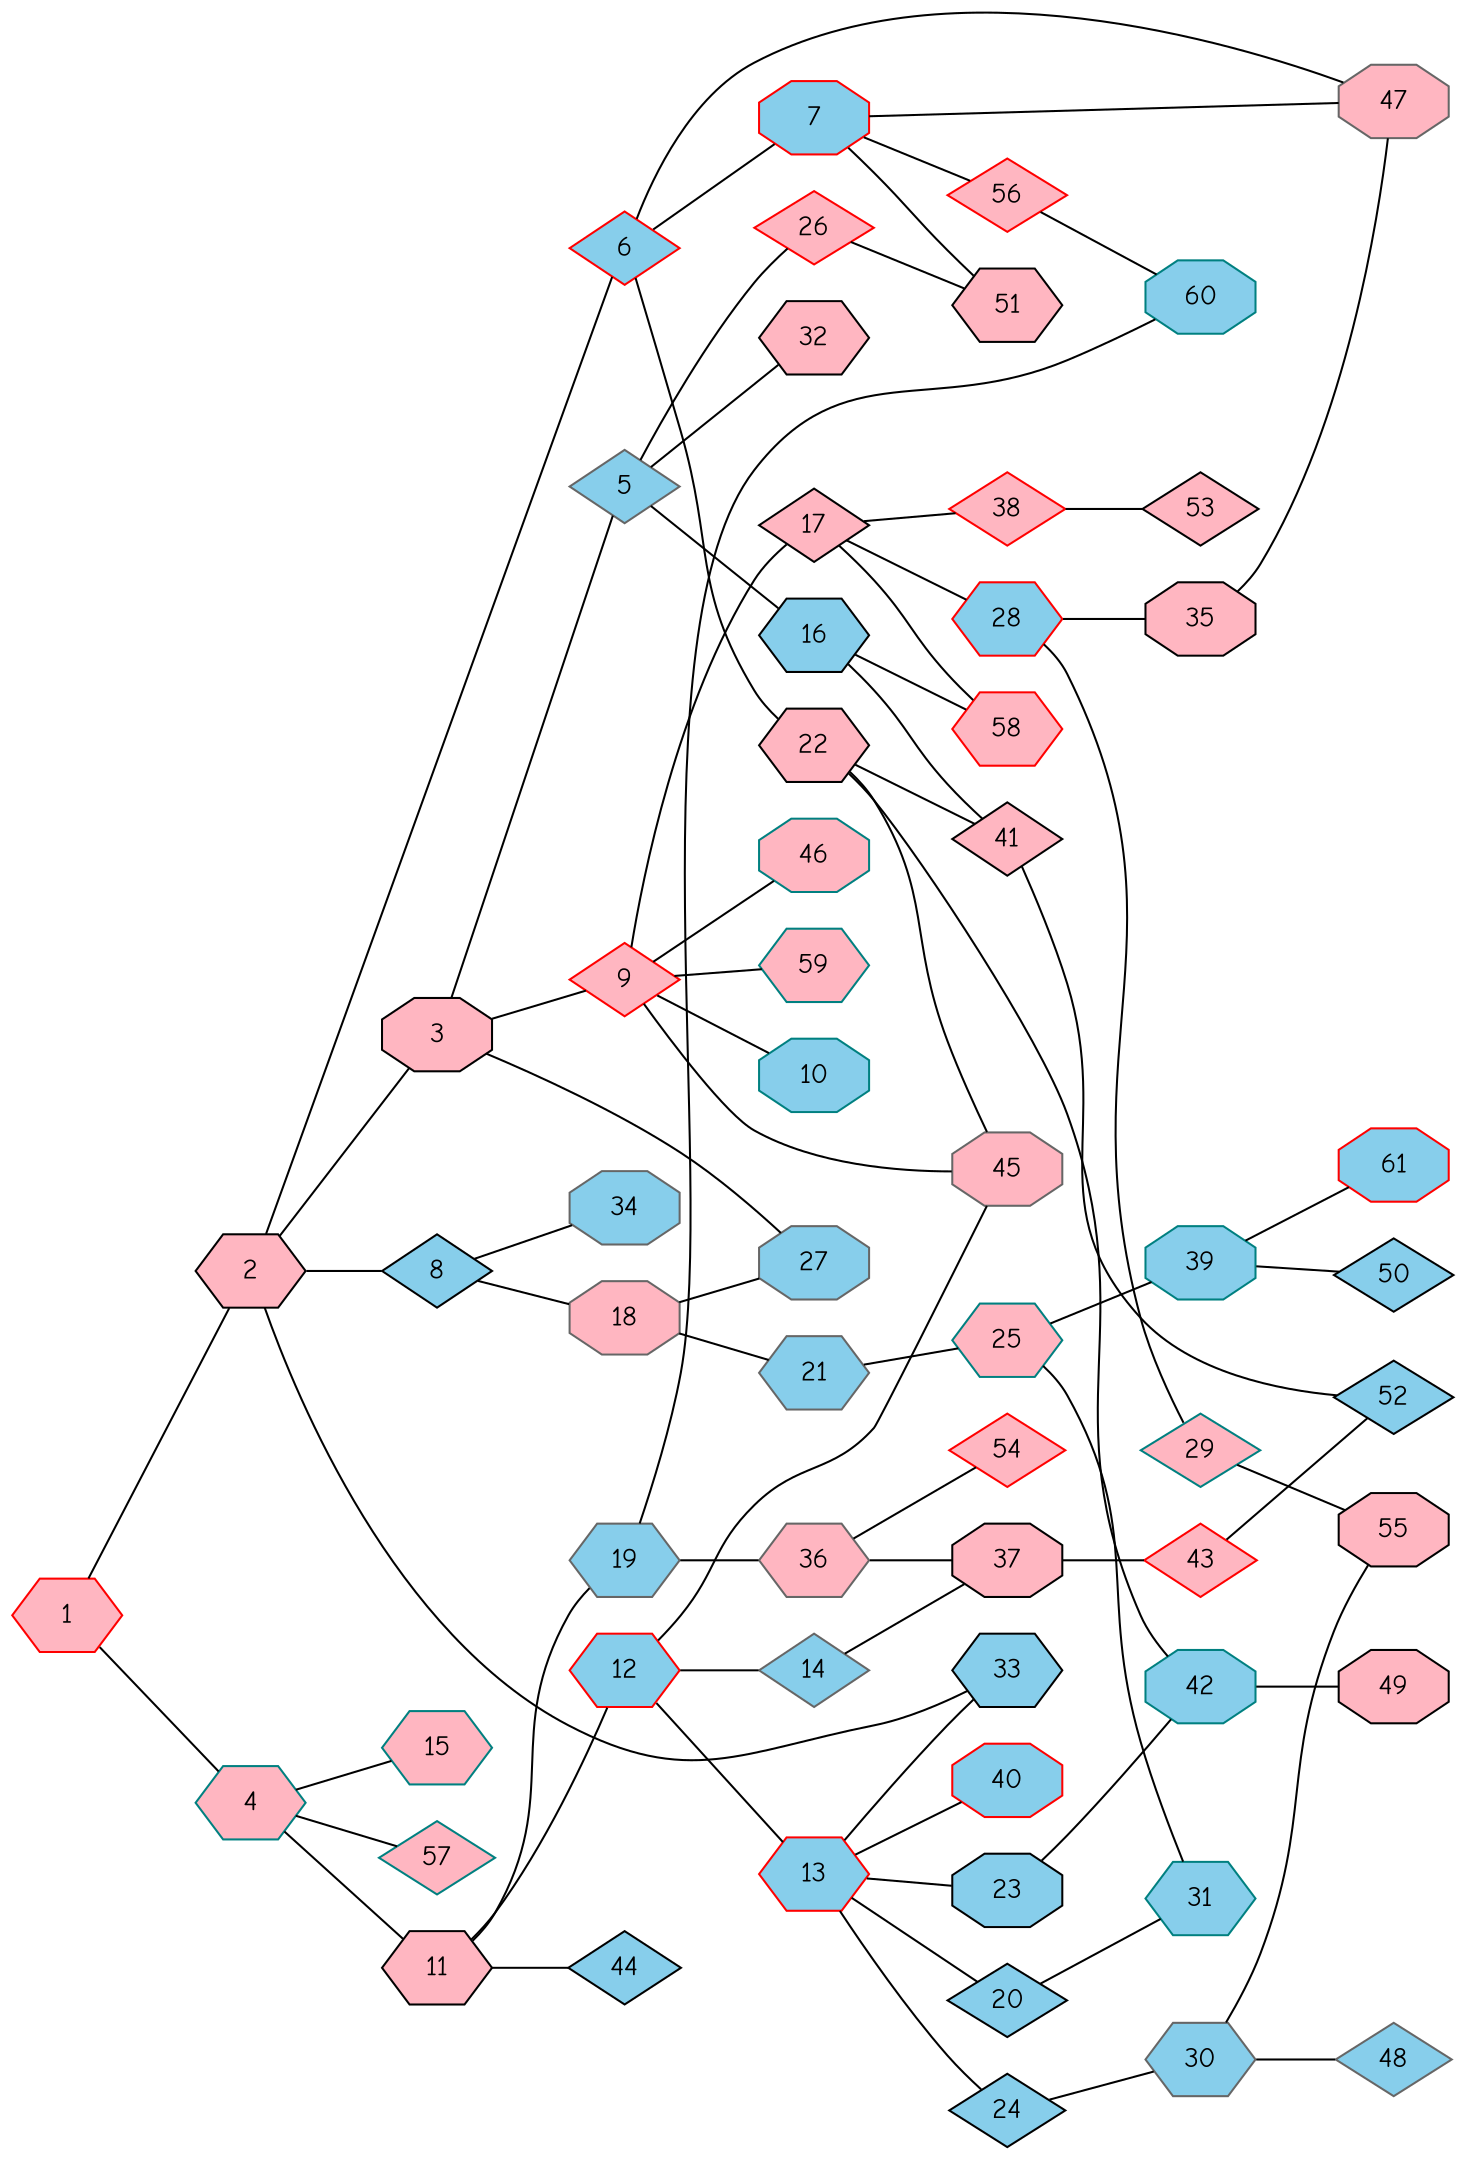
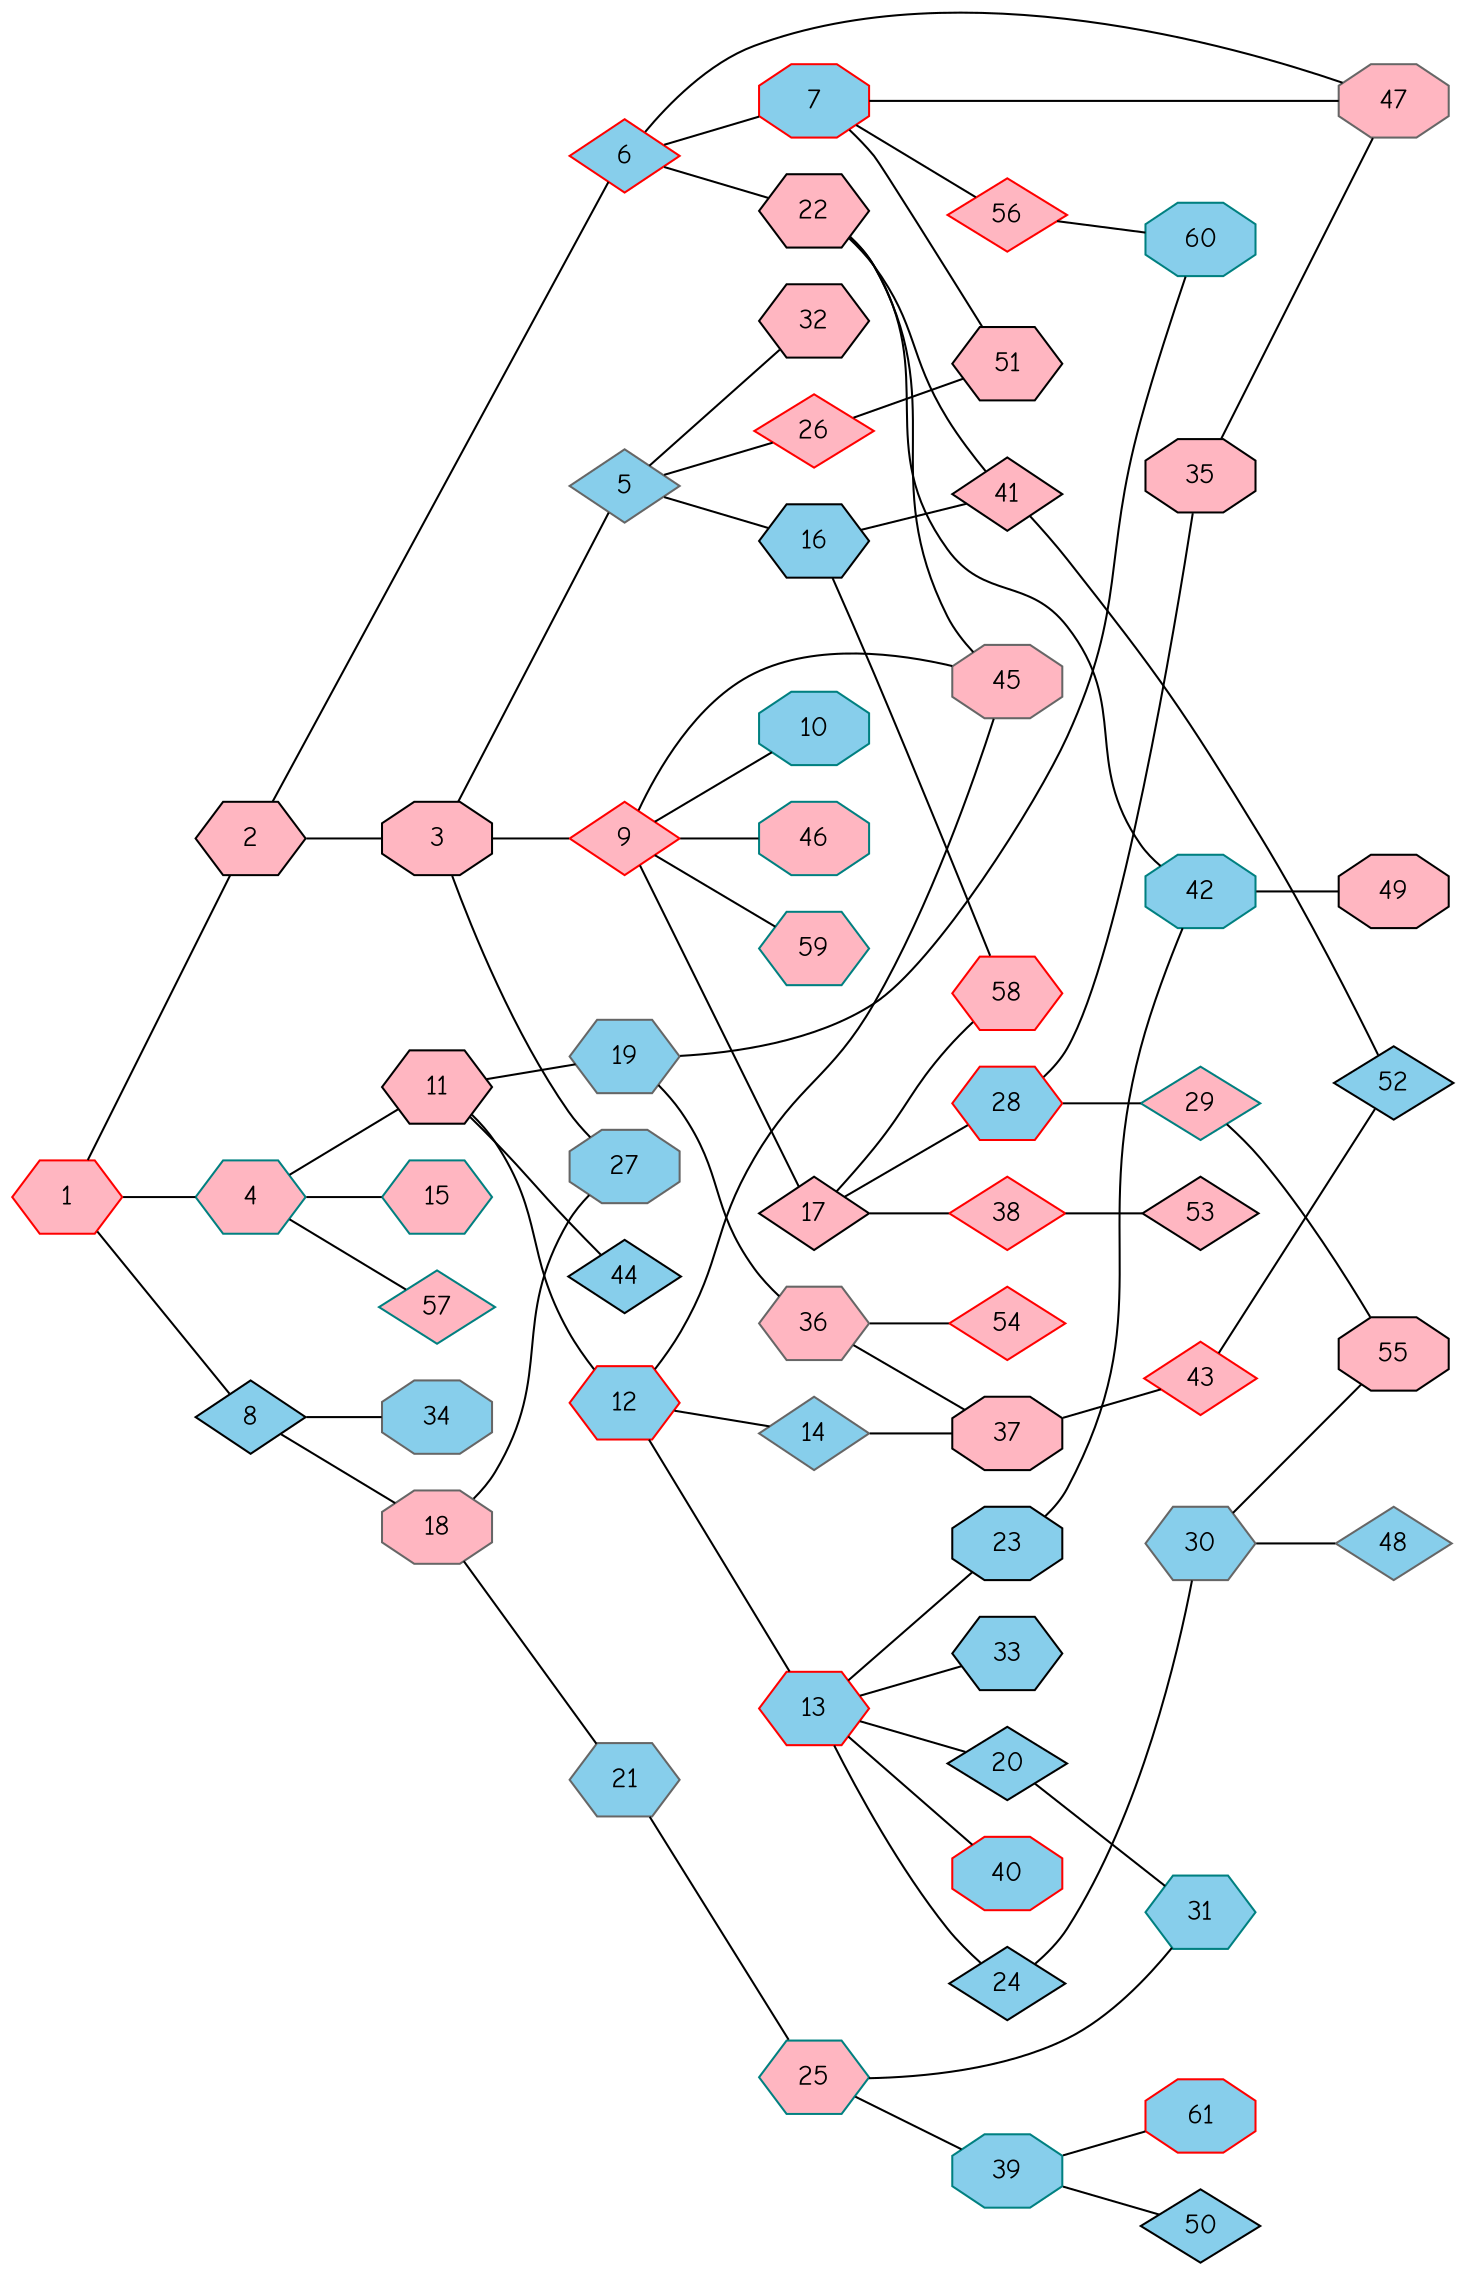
(344, 1271) -> (163, 1313)
(522, 1695) -> none
